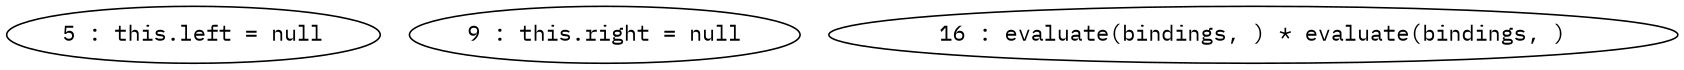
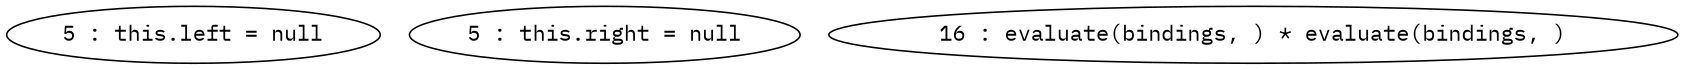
(605, 35) -> (605, 35)
